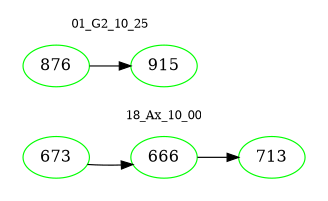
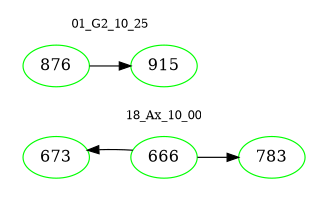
(272, 157) -> (272, 157)
(104, 165) -> (116, 150)
